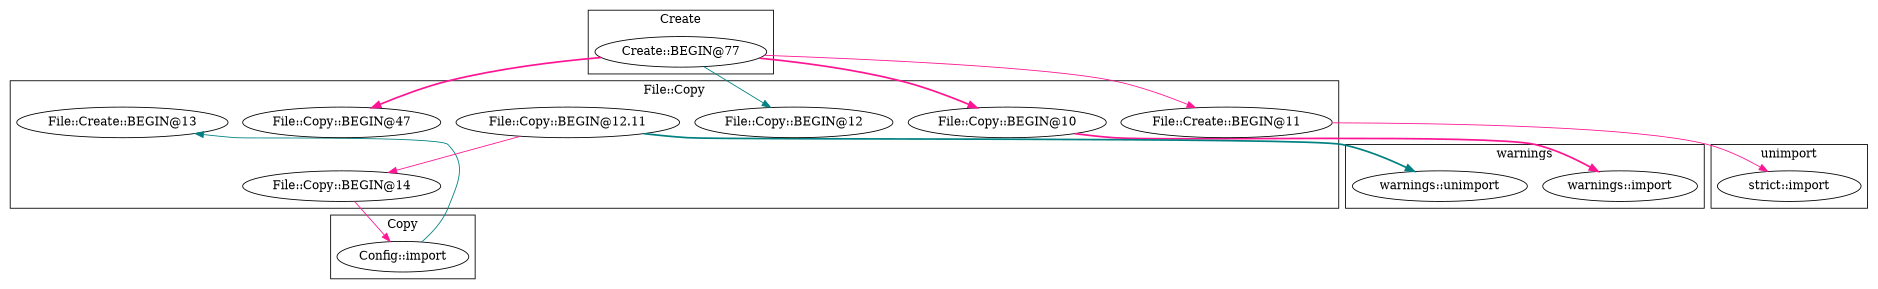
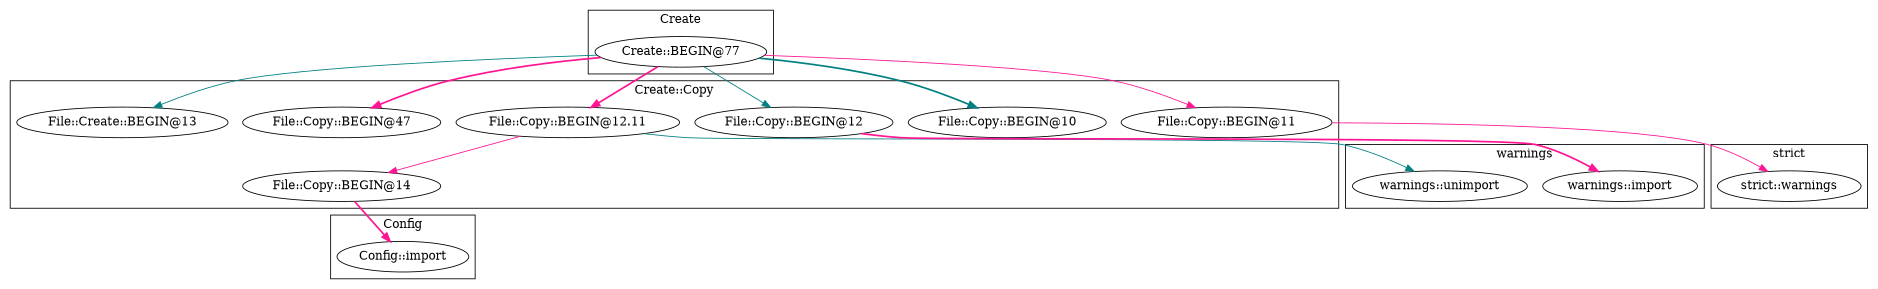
(866, 73) -> (866, 73)
none -> (625, 87)
(674, 91) -> (674, 91)
(1227, 122) -> (1227, 122)
(1348, 138) -> (1228, 139)
(382, 139) -> (377, 66)
(1027, 139) -> (855, 139)
(1789, 154) -> (1789, 154)
(1789, 186) -> (1789, 186)
(372, 221) -> (372, 221)
(403, 225) -> (403, 225)
